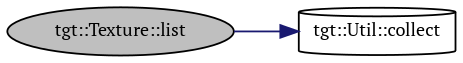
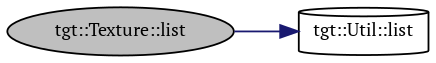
(377, 31) -> (364, 31)
